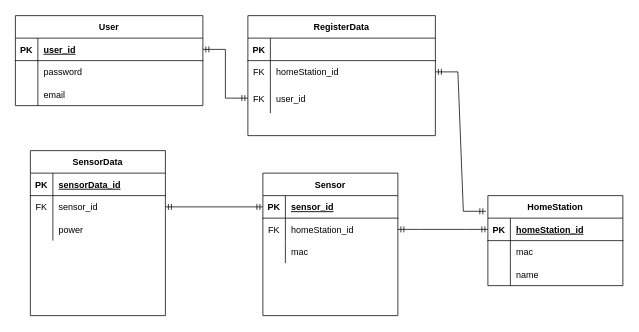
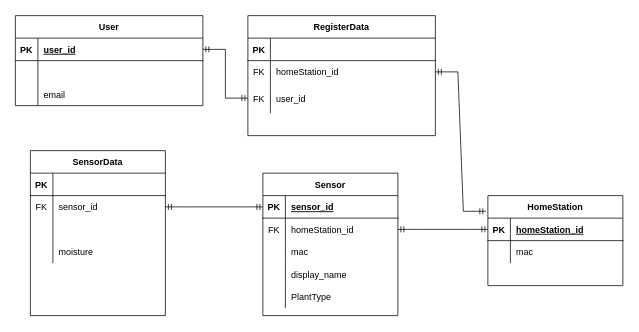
(120, 72) -> none
(109, 184) -> none
(109, 229) -> none
none -> (109, 252)
none -> (342, 274)
(567, 274) -> none
none -> (342, 297)
